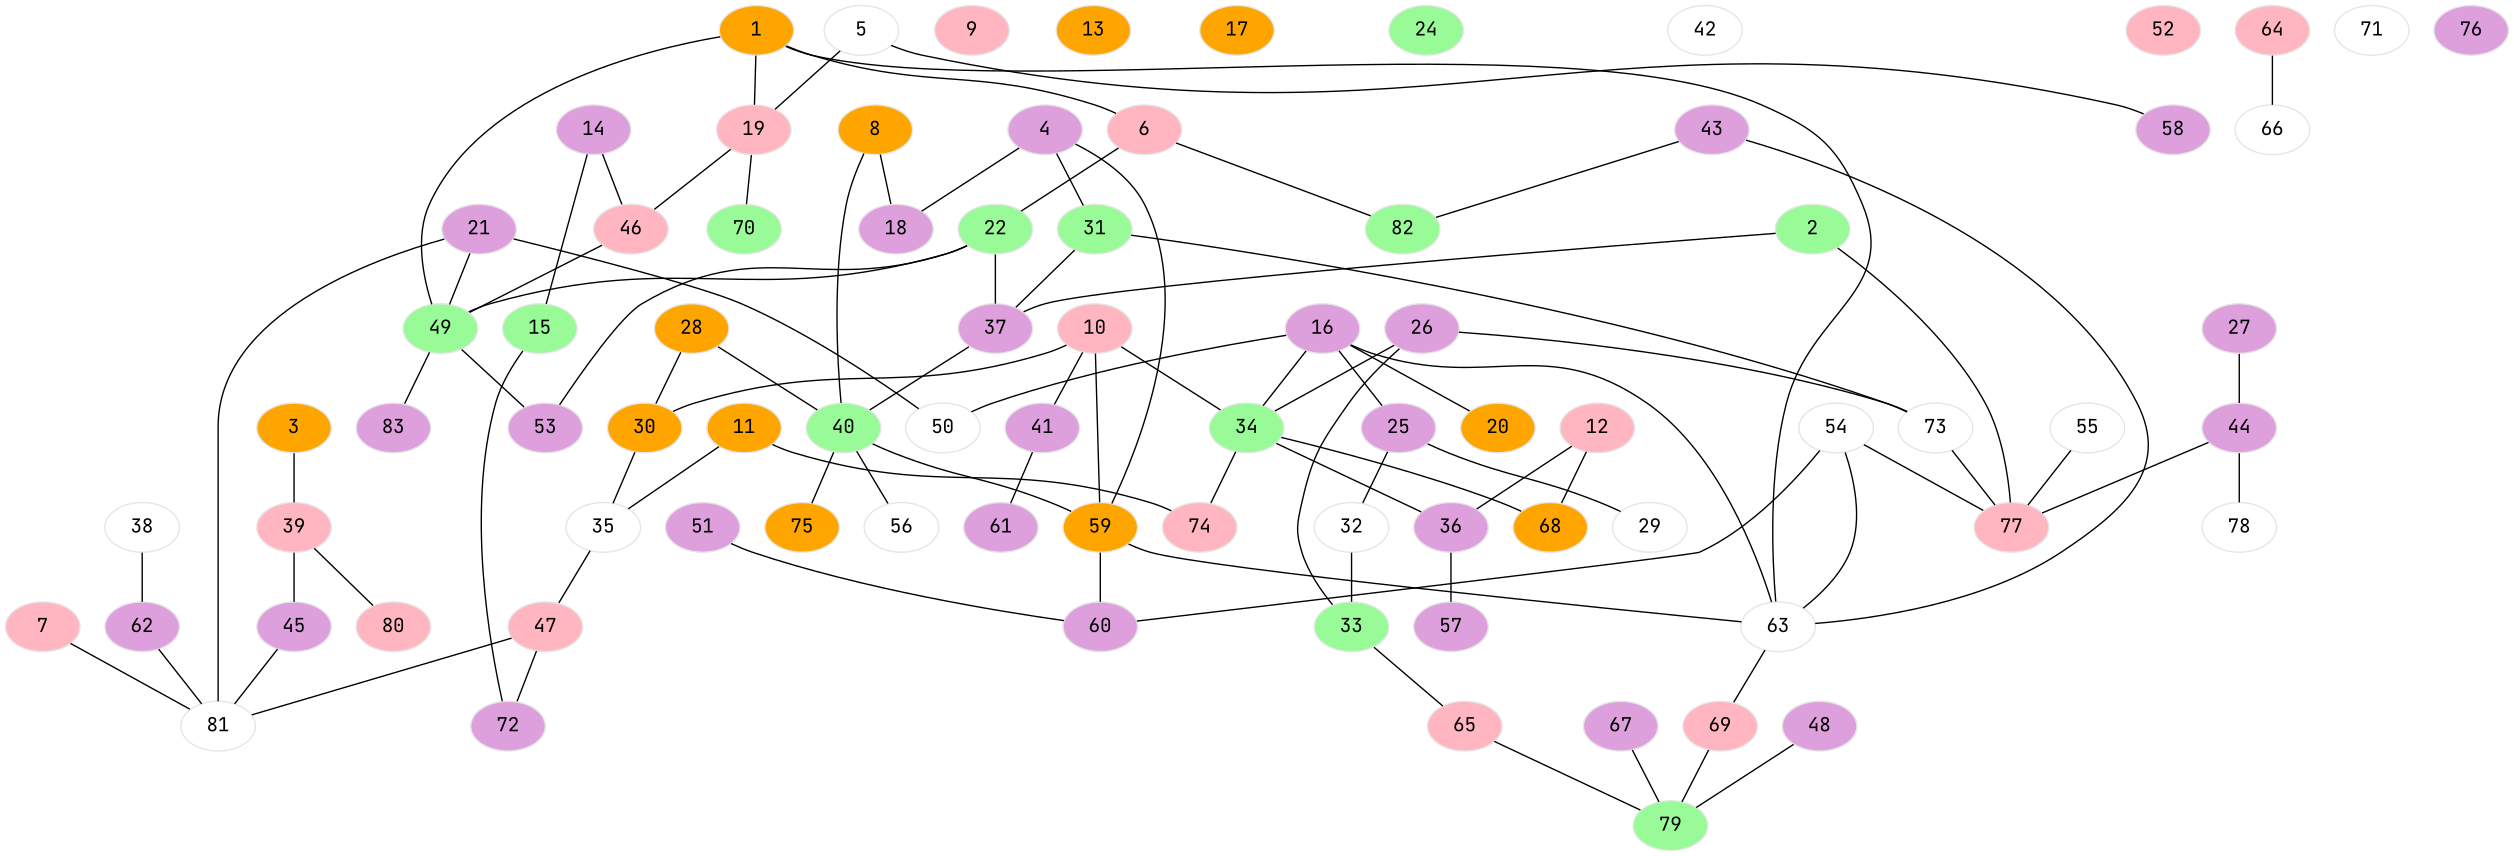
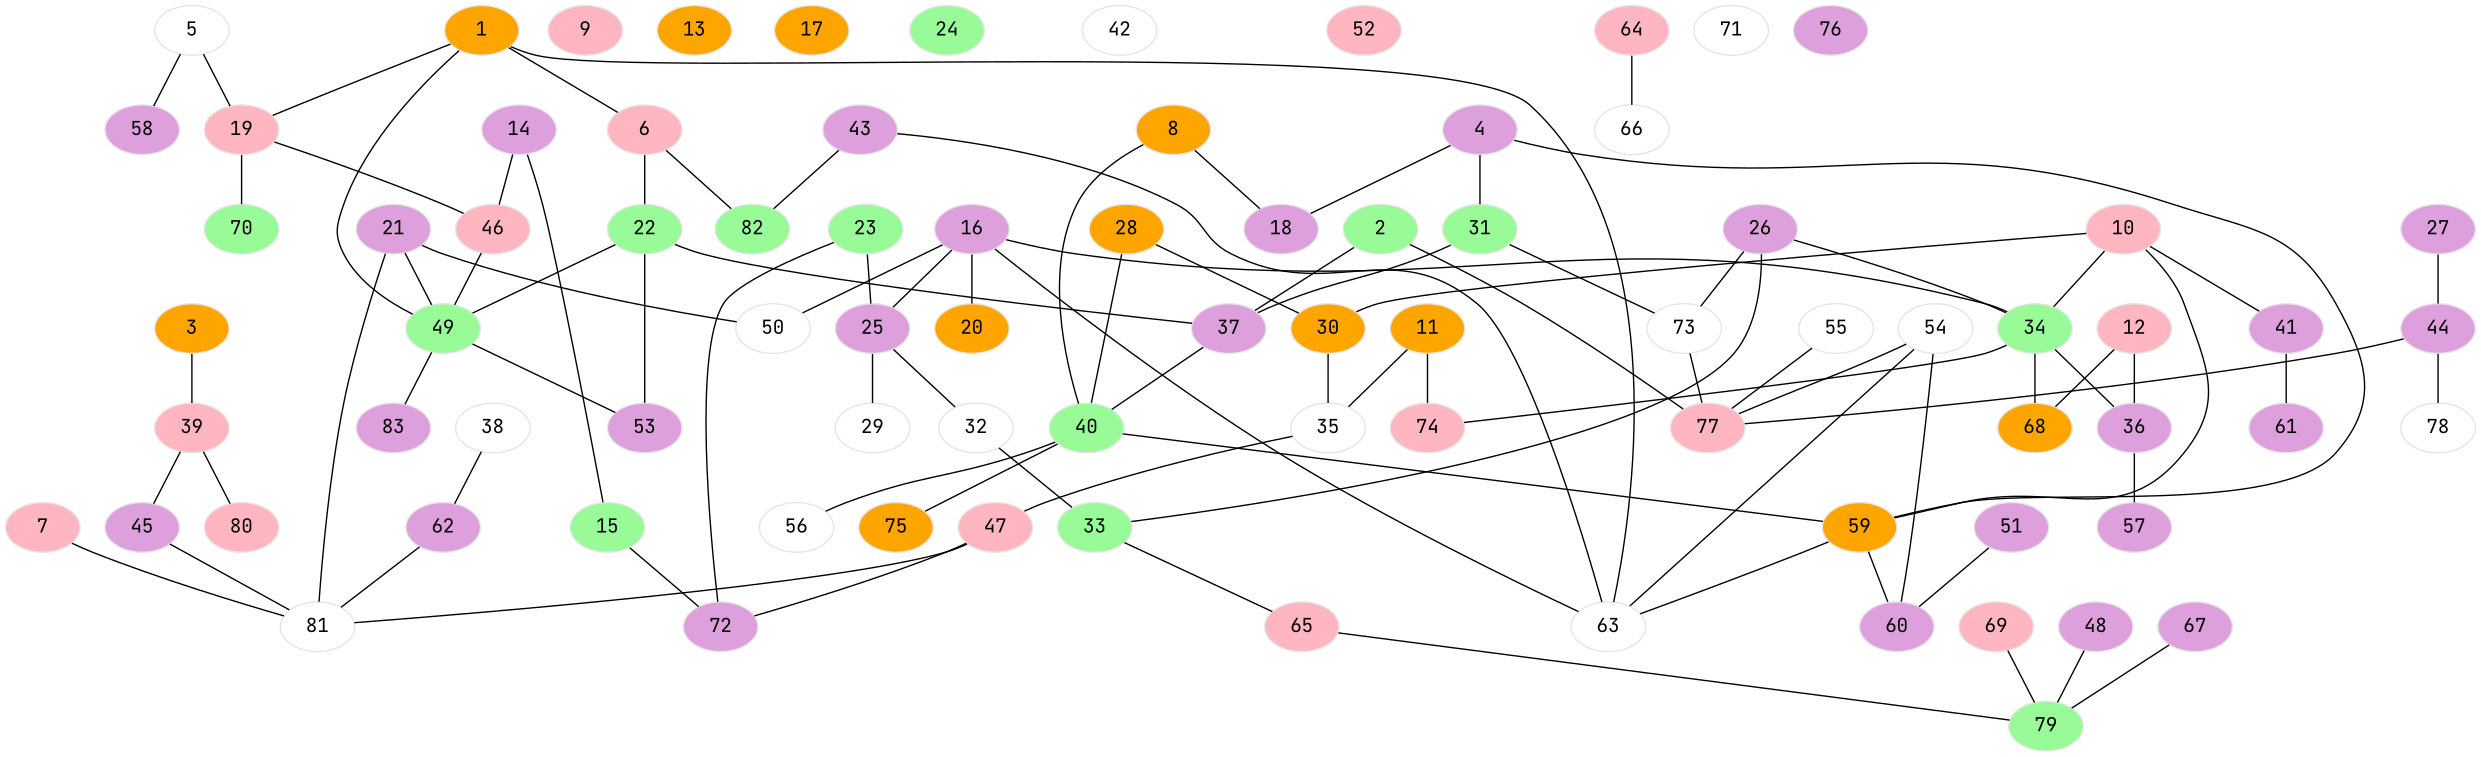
none -> (866, 229)
(1749, 676) -> none
